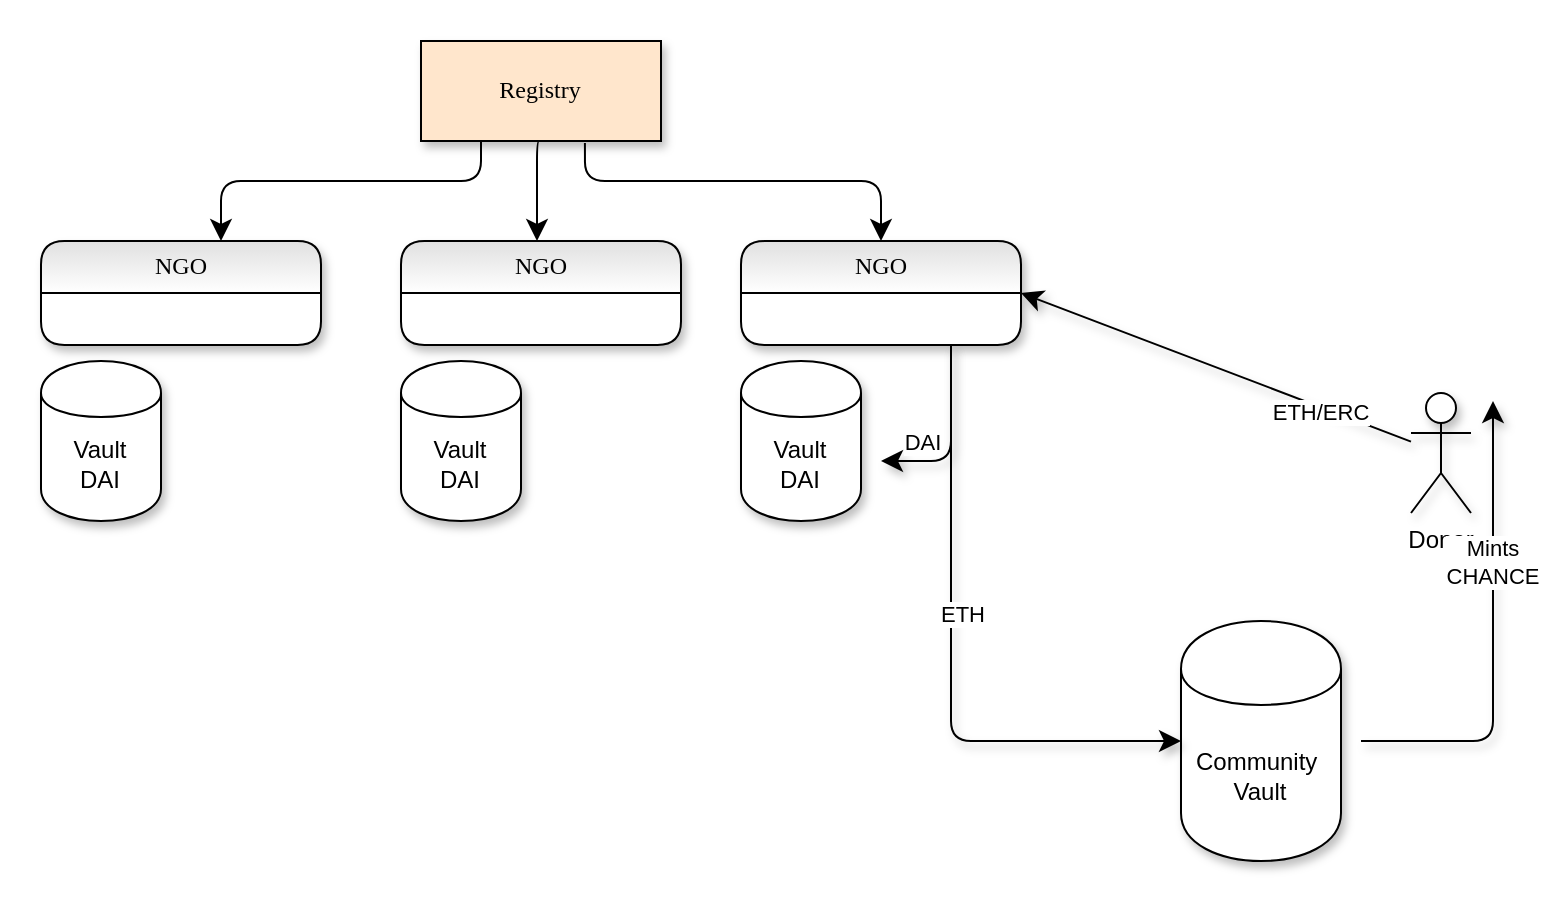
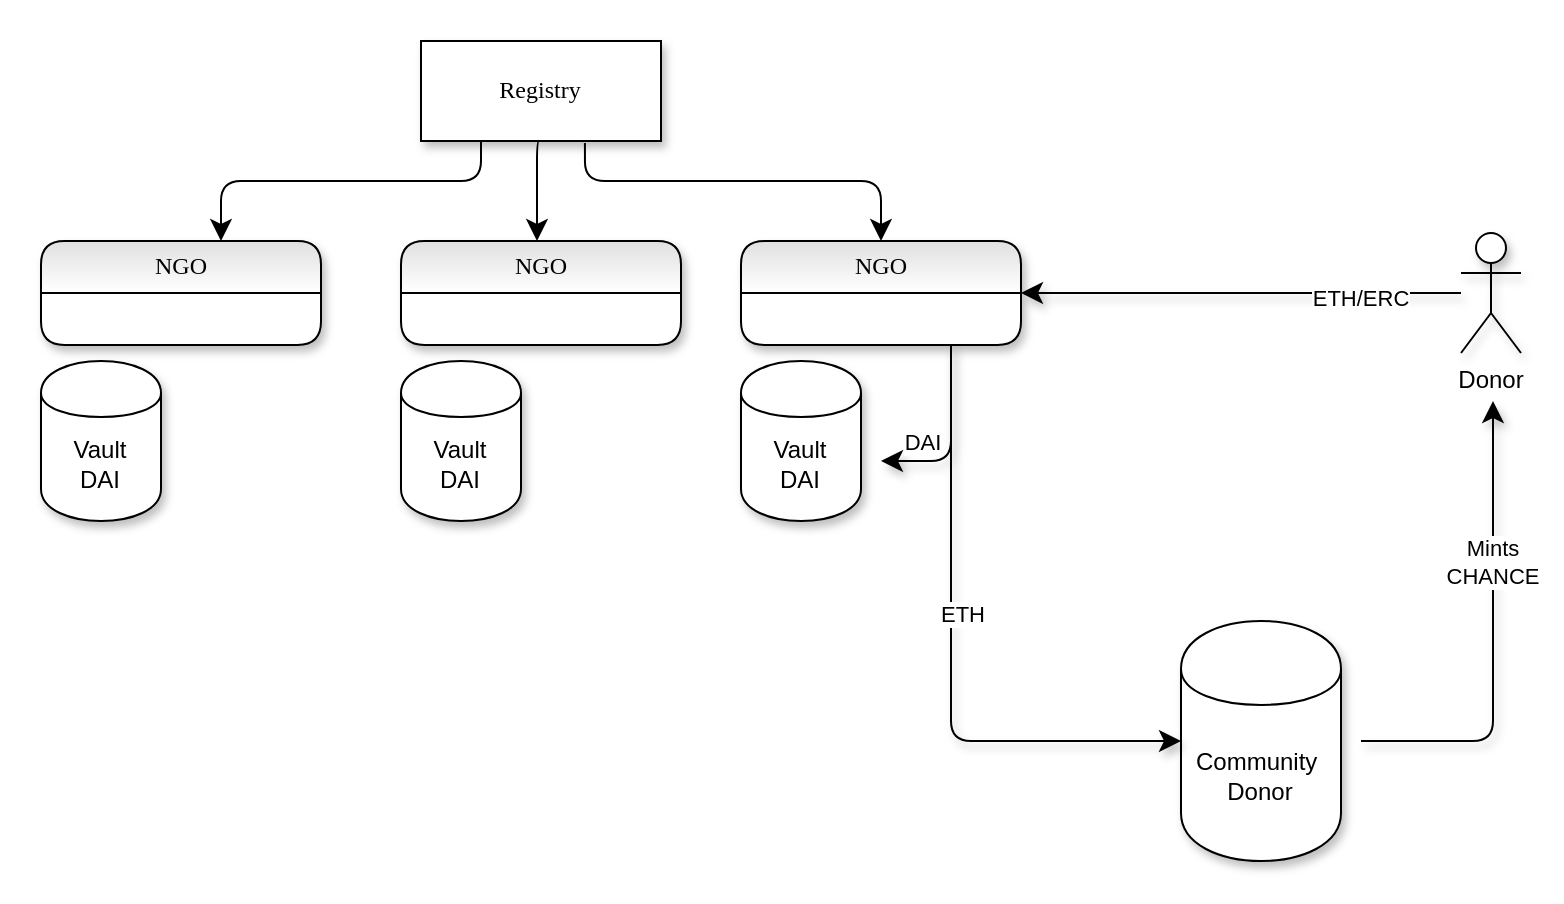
(541, 91) -> (541, 91)
(1441, 453) -> (1491, 293)
(1261, 777) -> (1261, 777)
